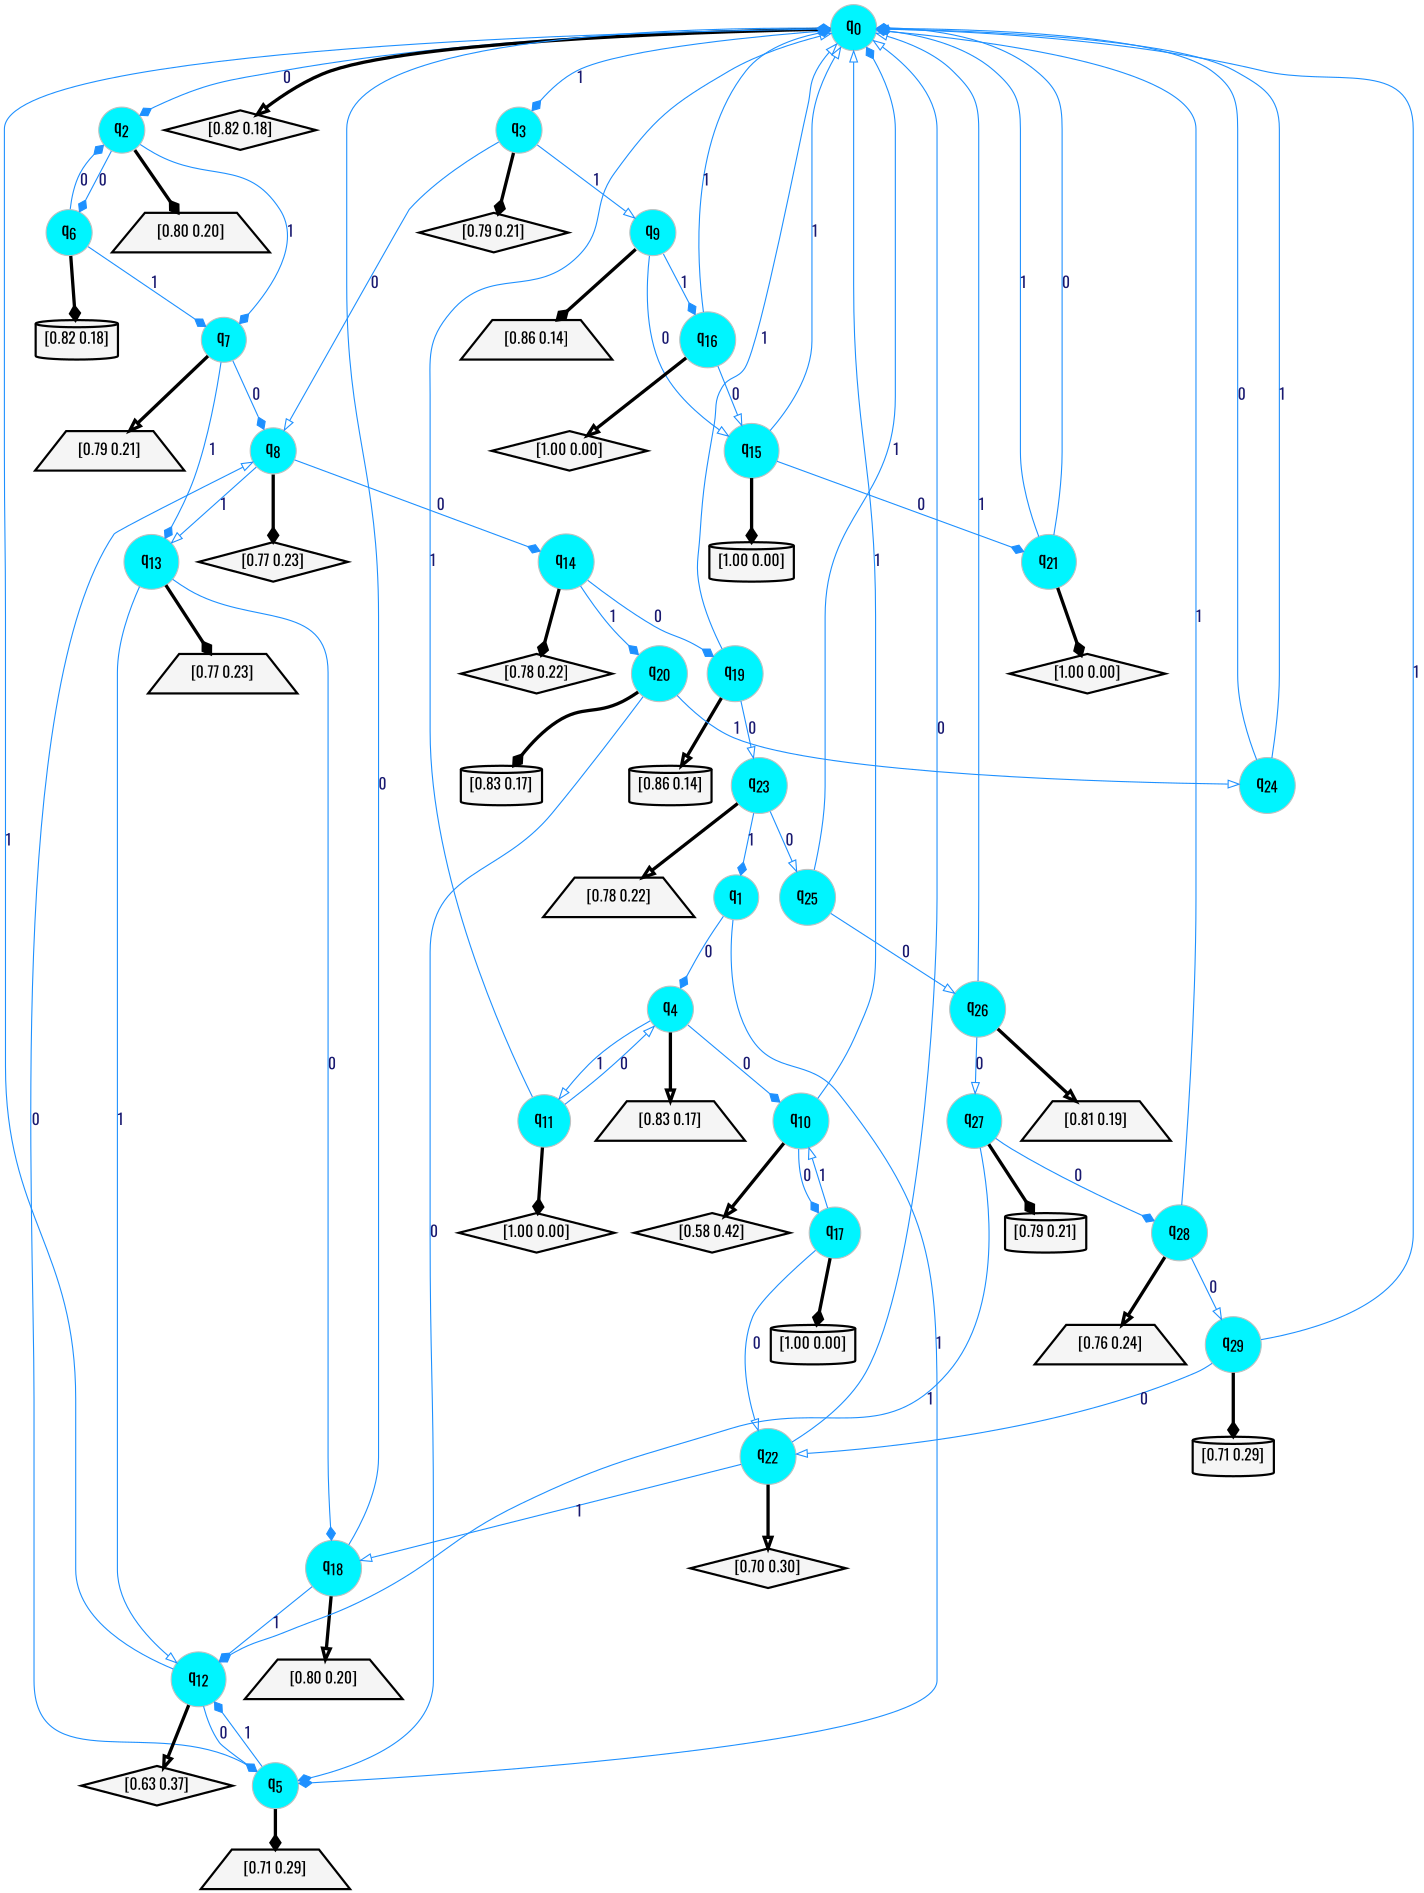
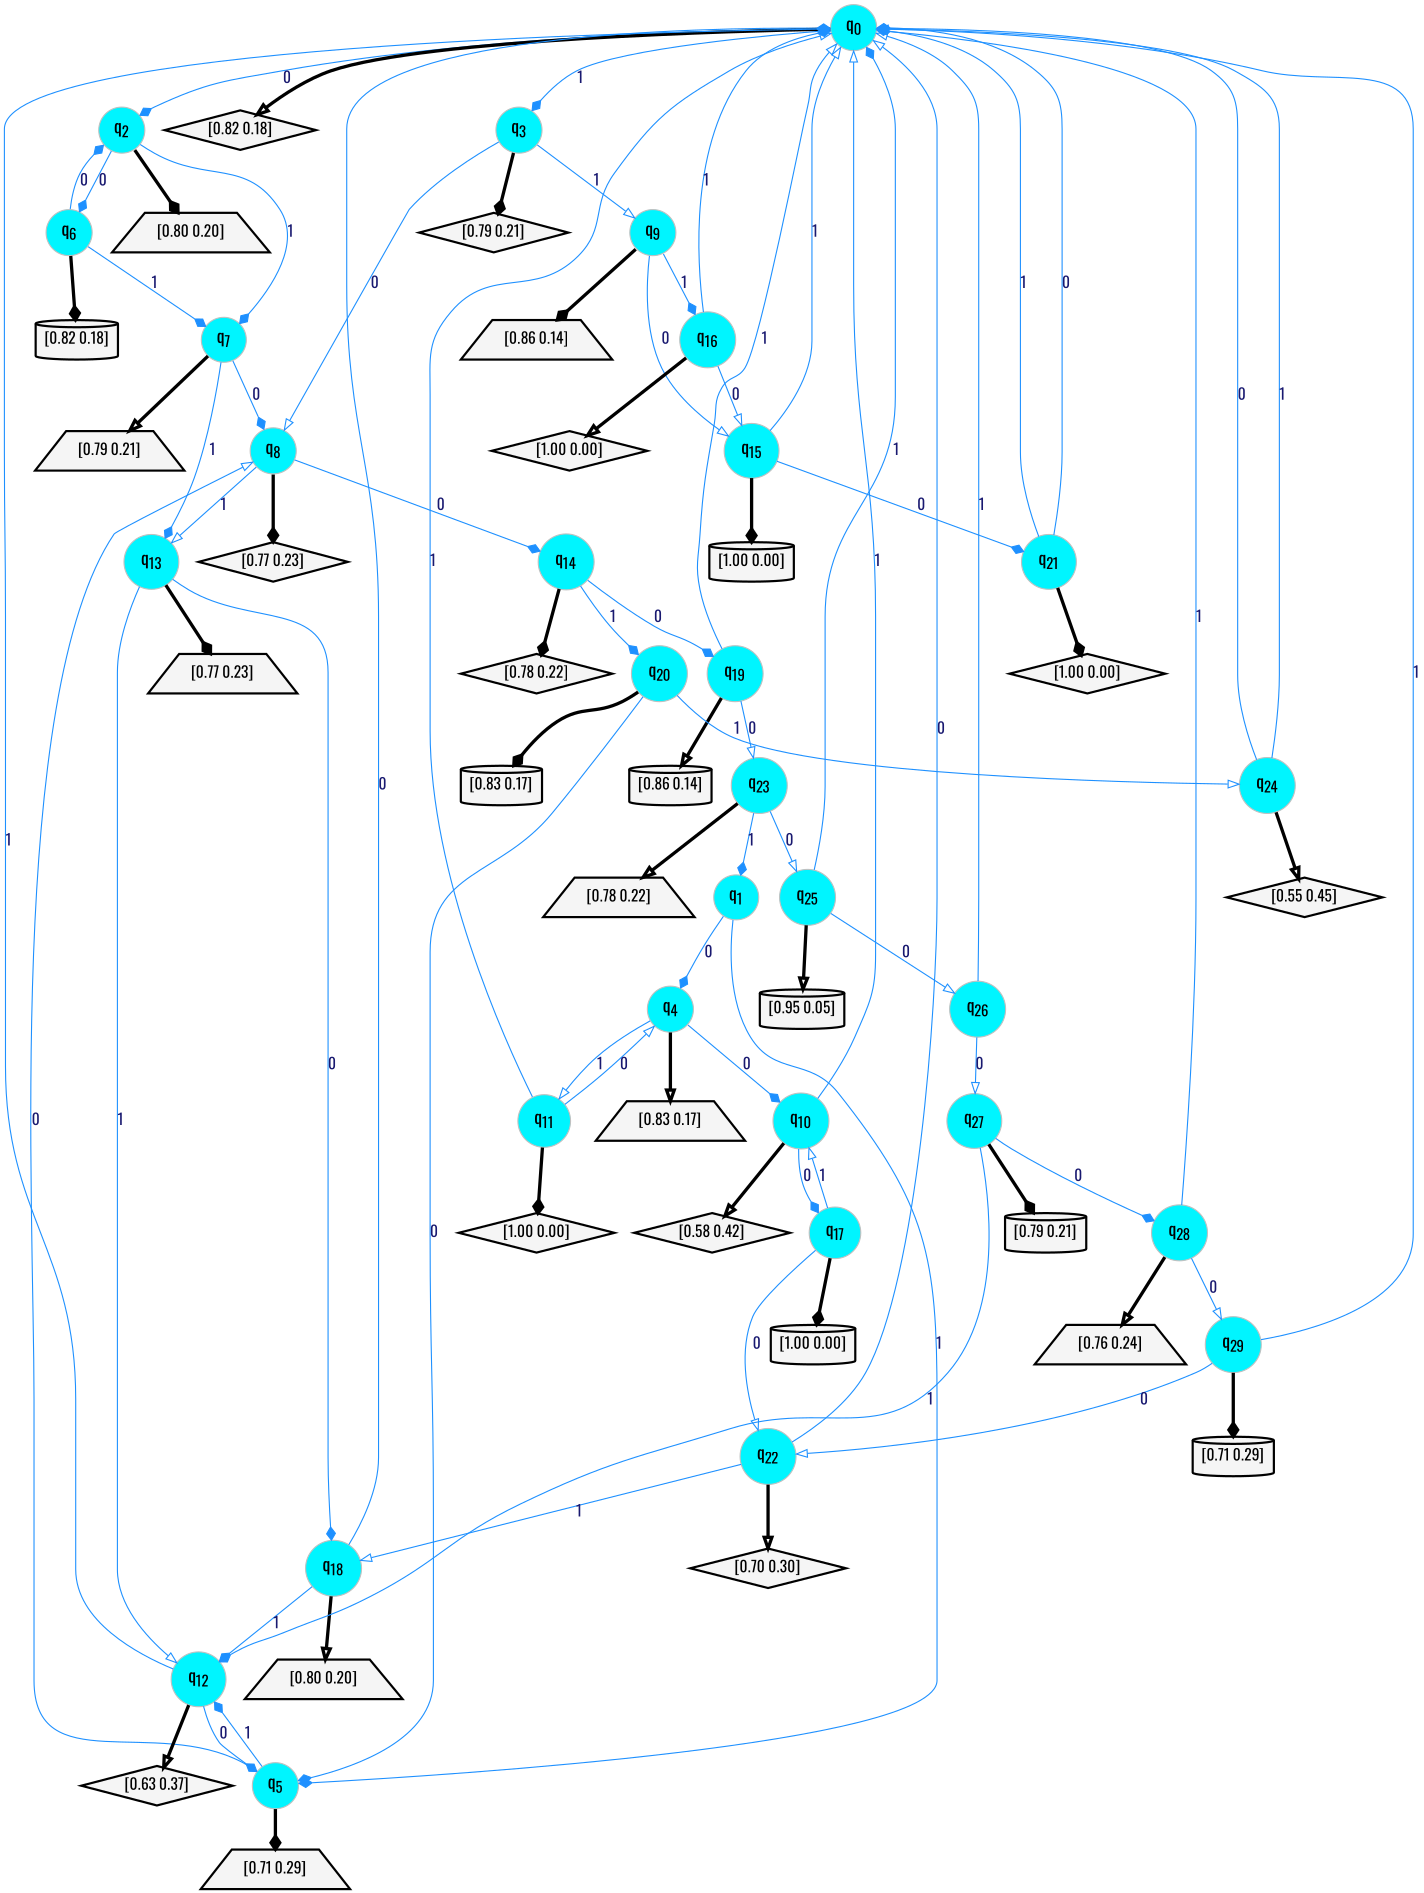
none -> (1305, 897)
none -> (802, 1009)
(1096, 1121) -> none
